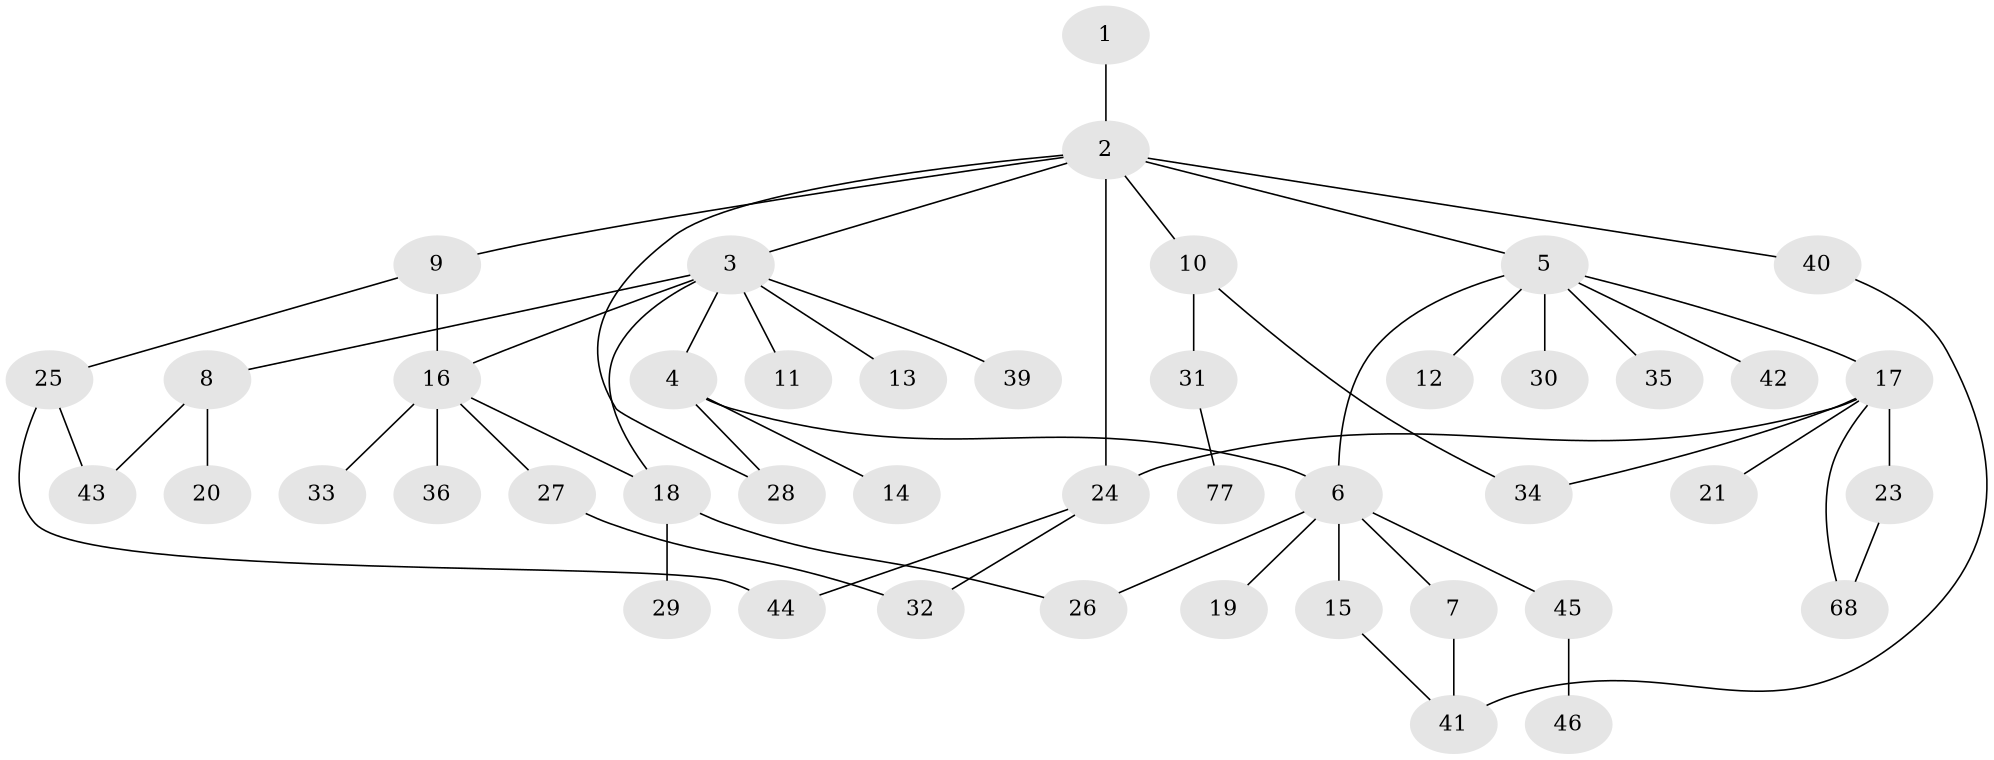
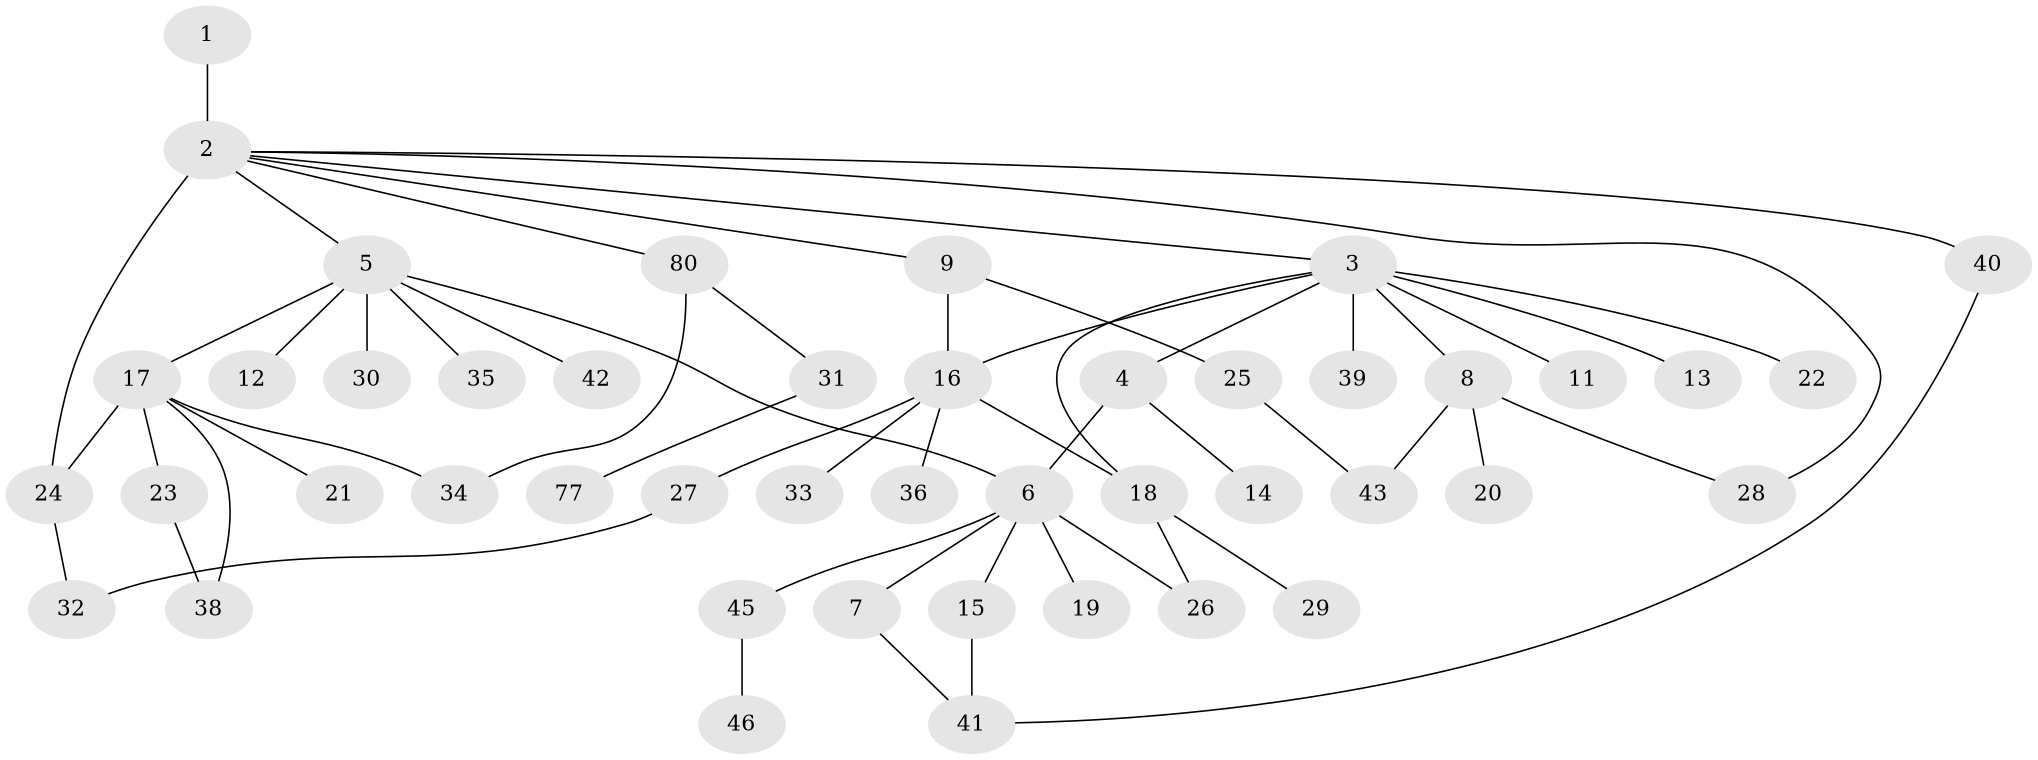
(1194, 265) -> (685, 265)
none -> (1813, 380)
(728, 437) -> (1608, 441)
(782, 610) -> none
(1845, 610) -> (209, 610)
